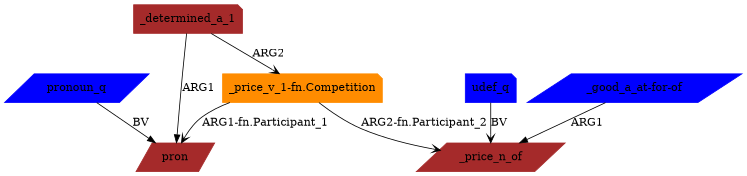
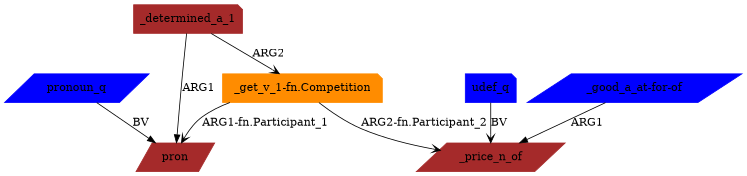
(302, 88) -> (302, 88)
